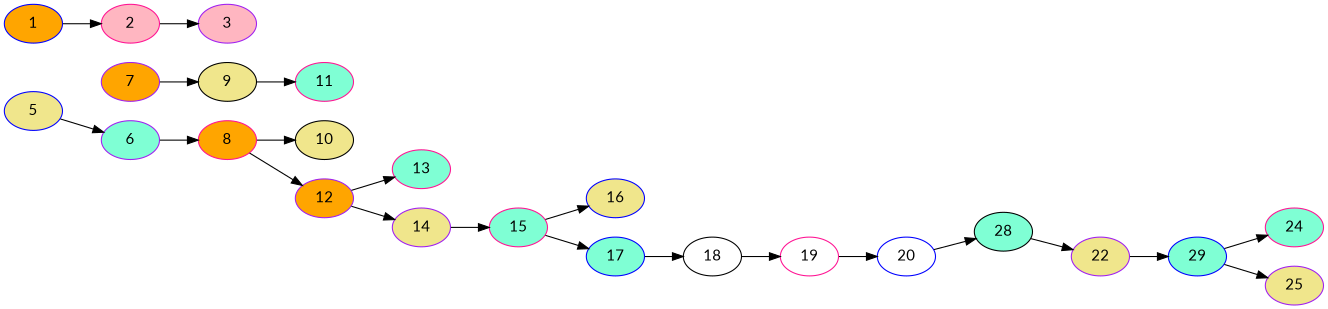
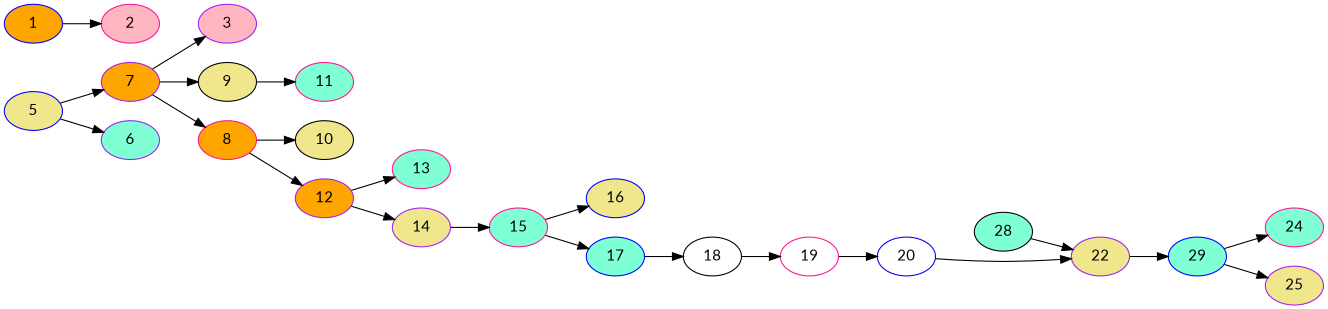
(174, 24) -> (174, 56)
none -> (77, 98)
(174, 140) -> (174, 108)
(950, 245) -> (998, 261)
